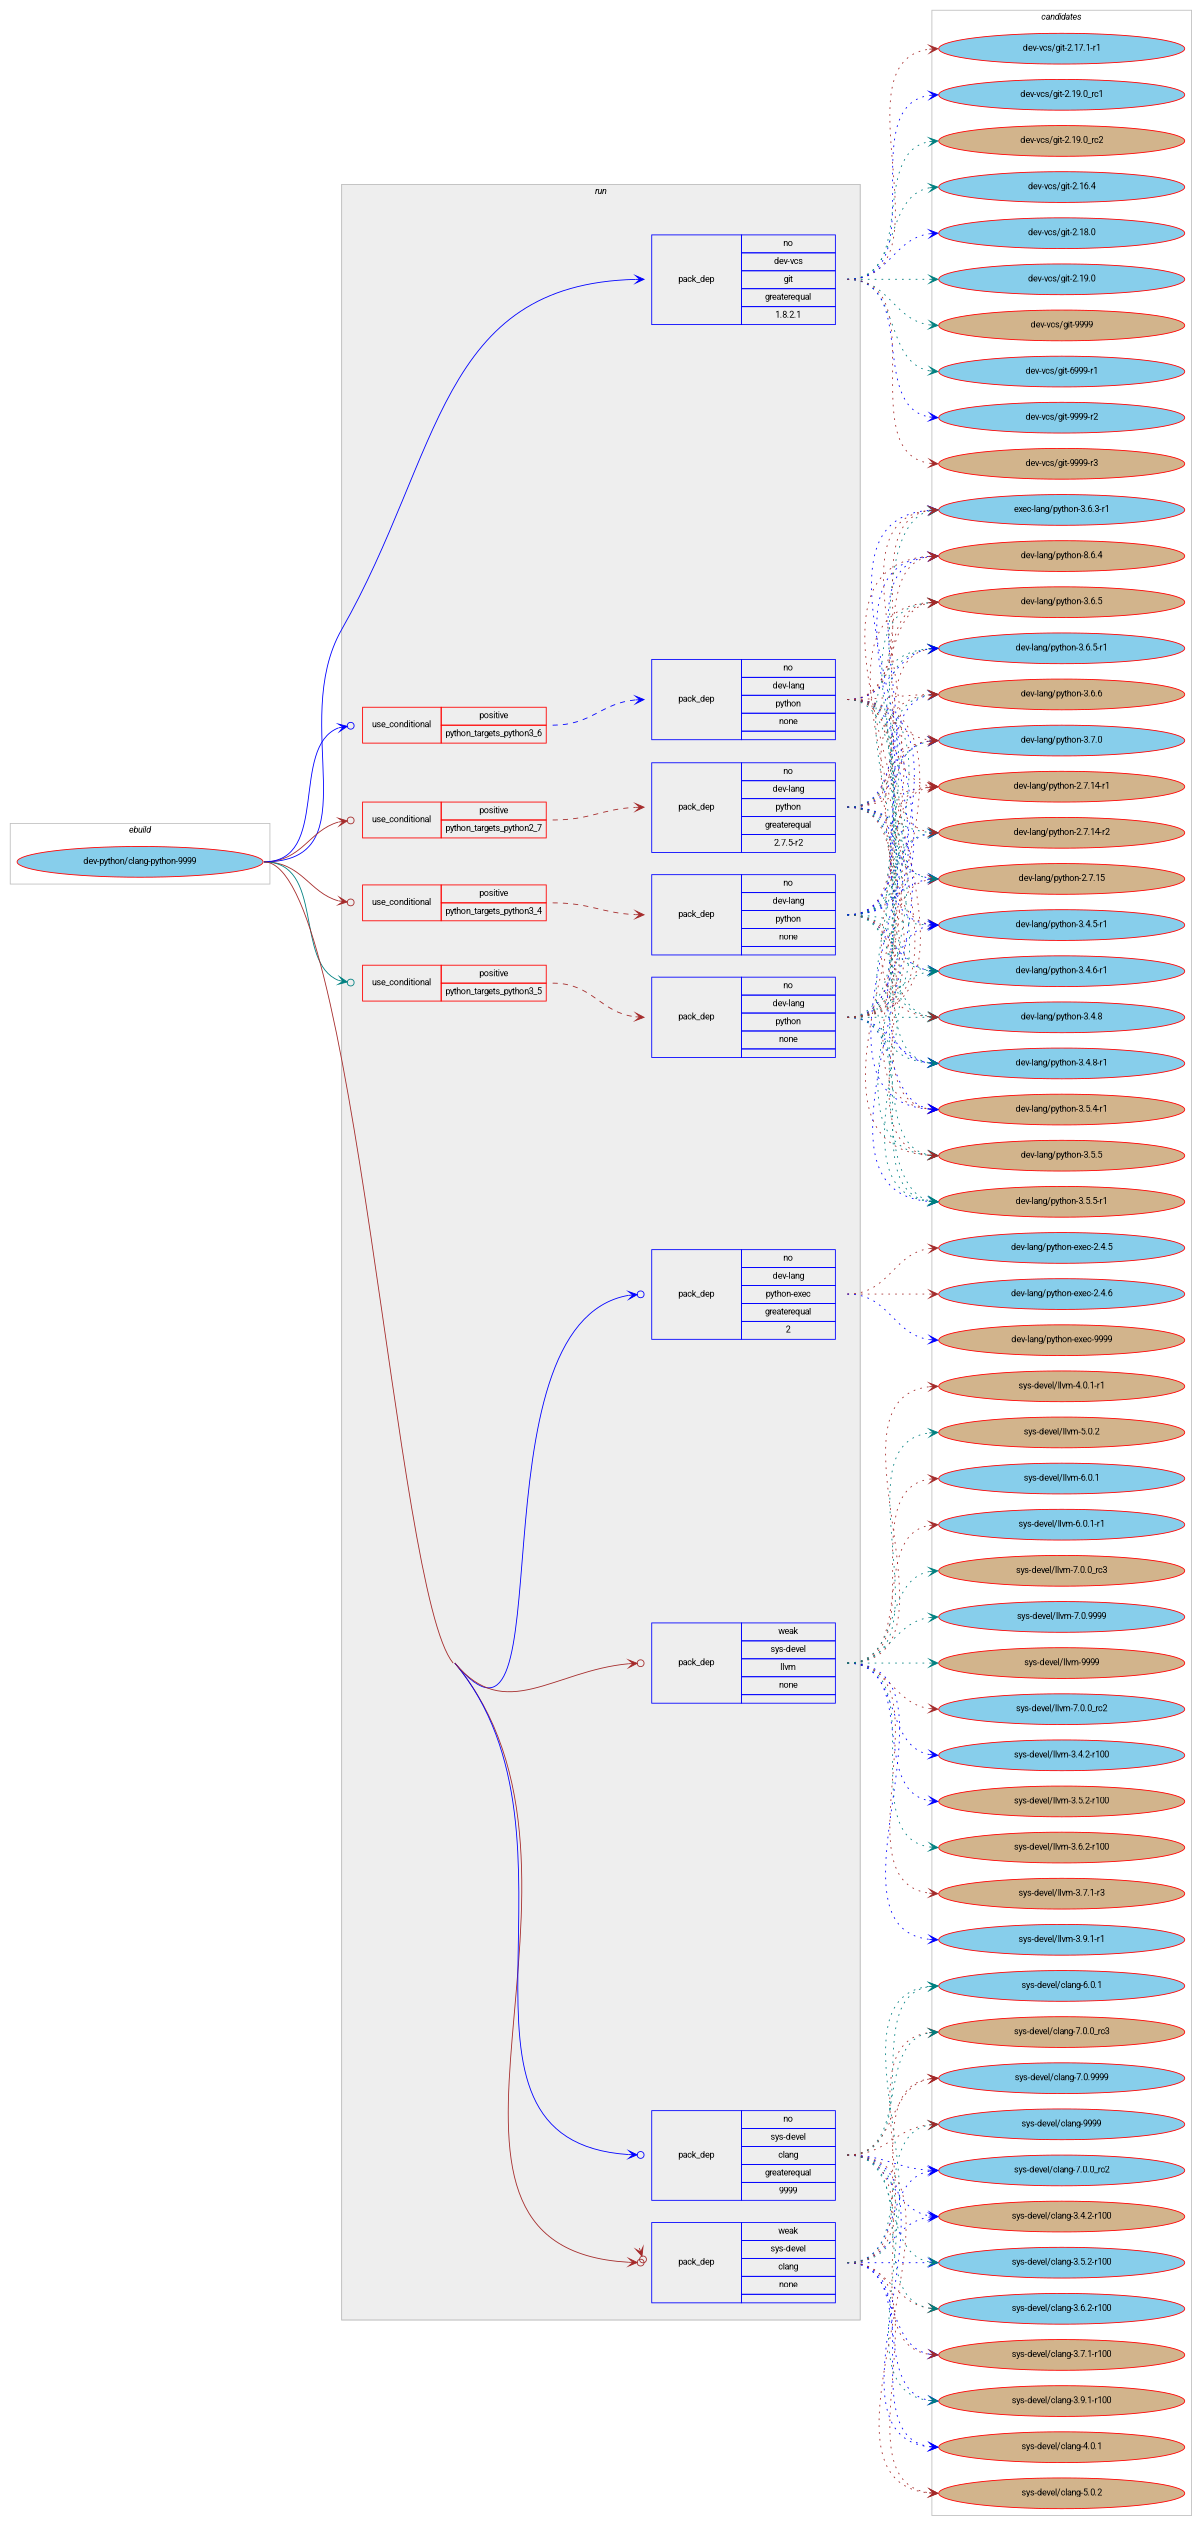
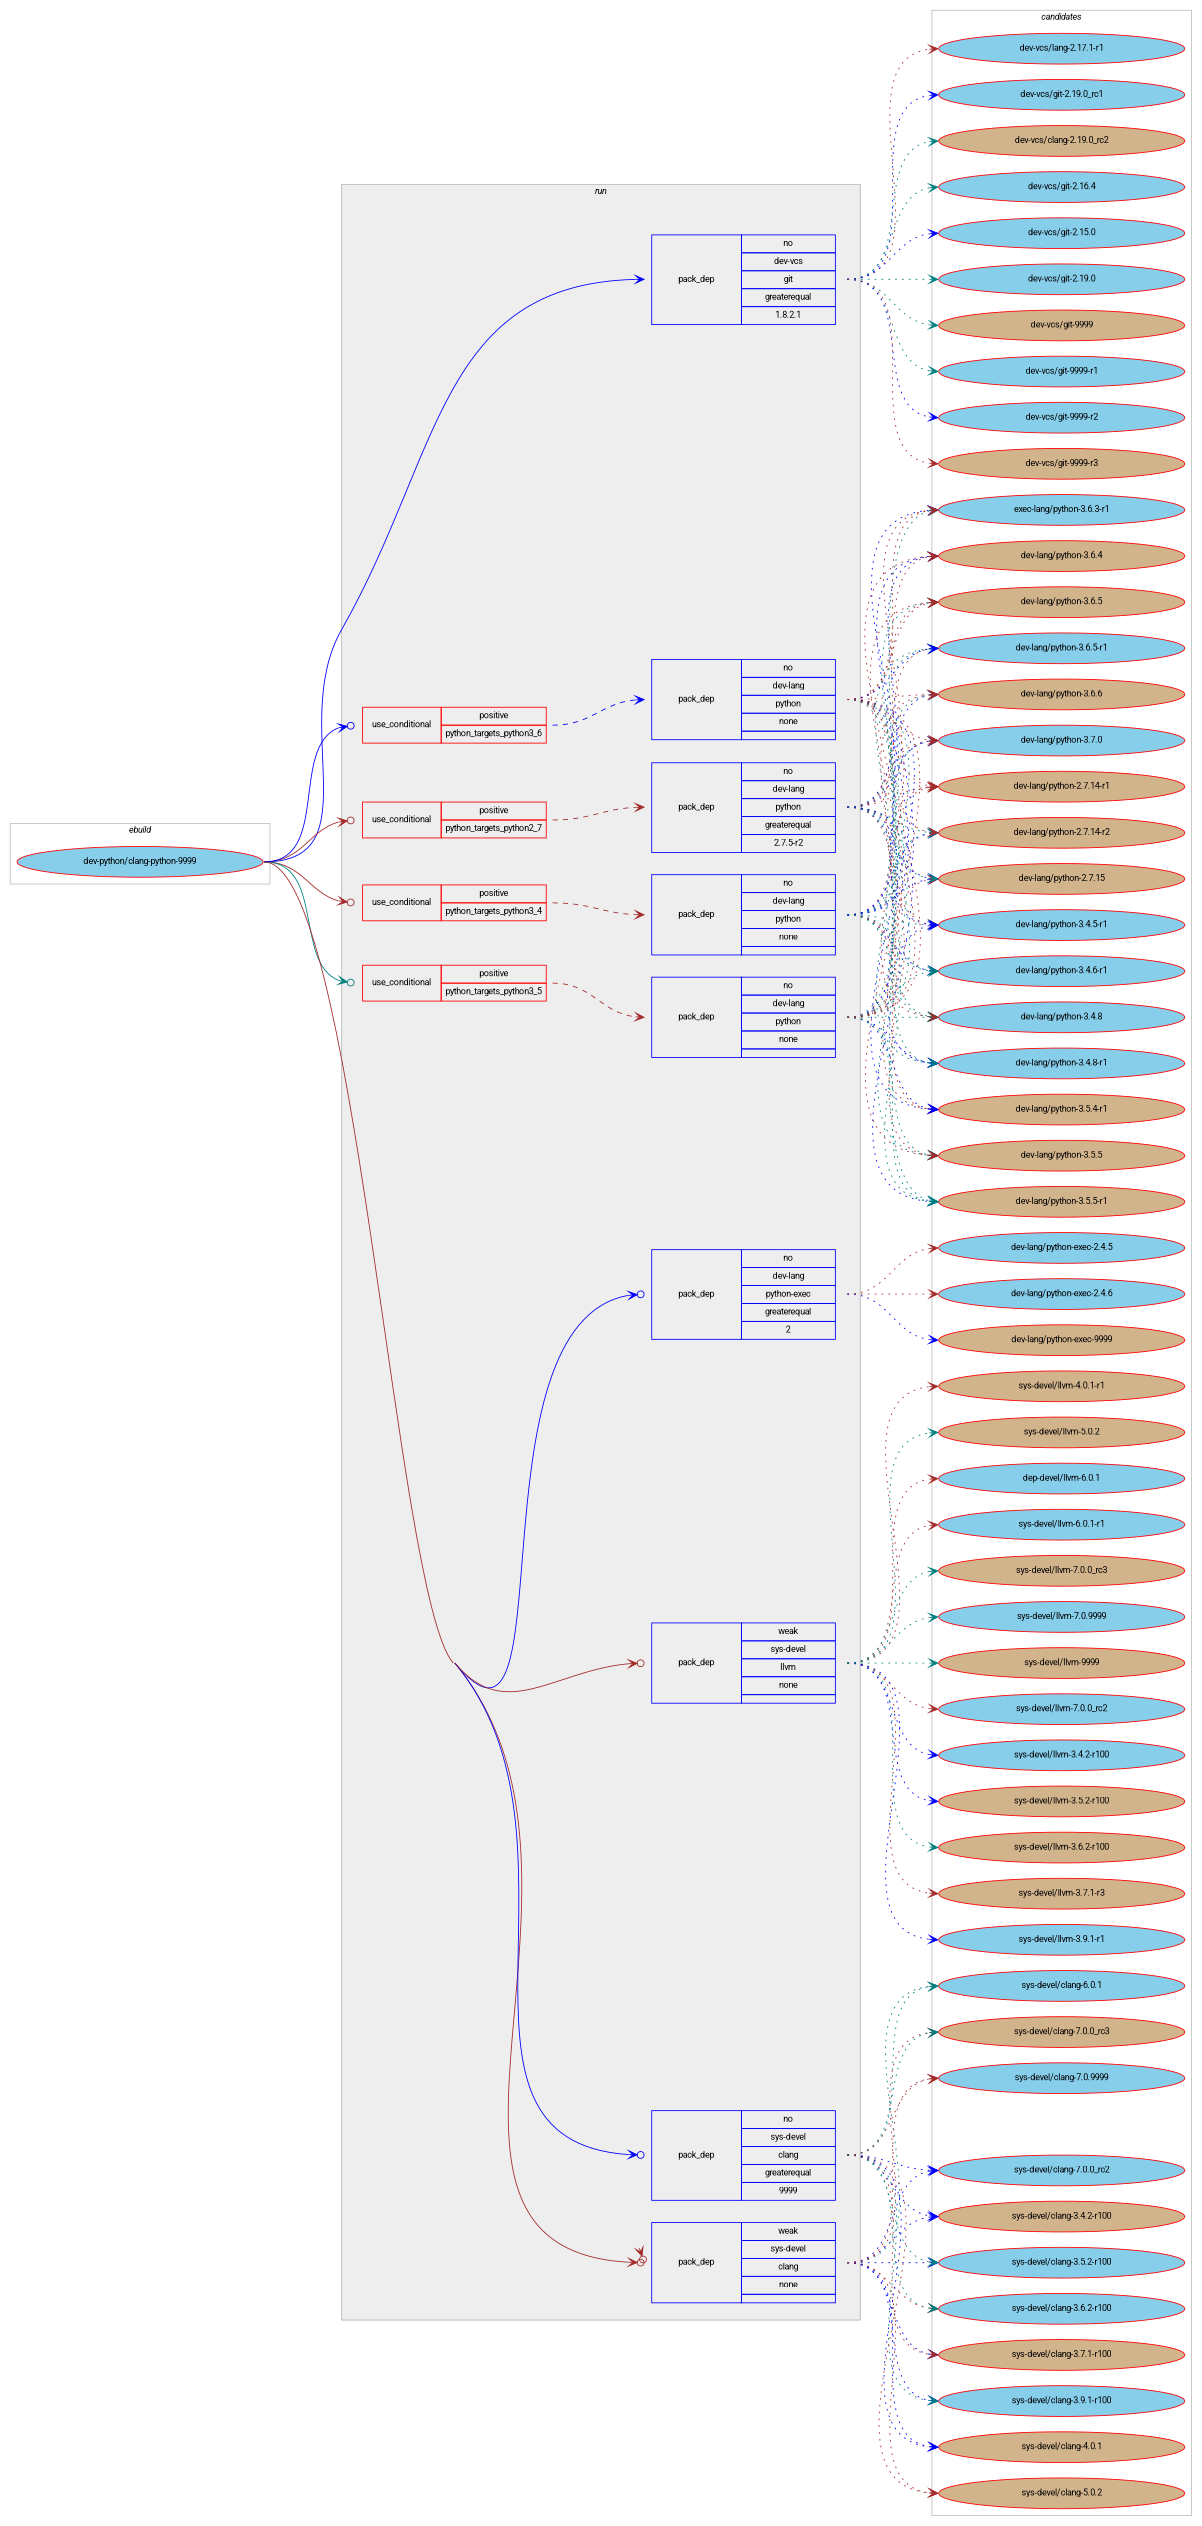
(1062, 49) -> (1062, 49)
(1062, 141) -> (1062, 141)
(1062, 233) -> (1062, 233)
(1062, 372) -> (1062, 372)
(1062, 556) -> (1062, 556)
(1062, 1479) -> (1062, 1479)
(1062, 2124) -> none
(1062, 2401) -> (1062, 2401)
